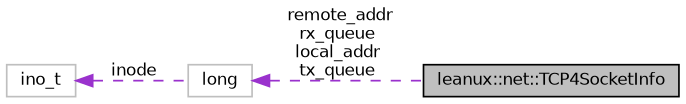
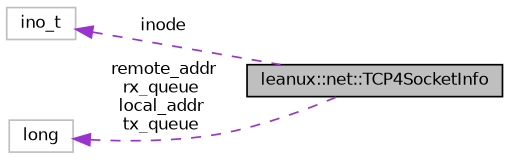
(140, 81) -> (187, 48)
